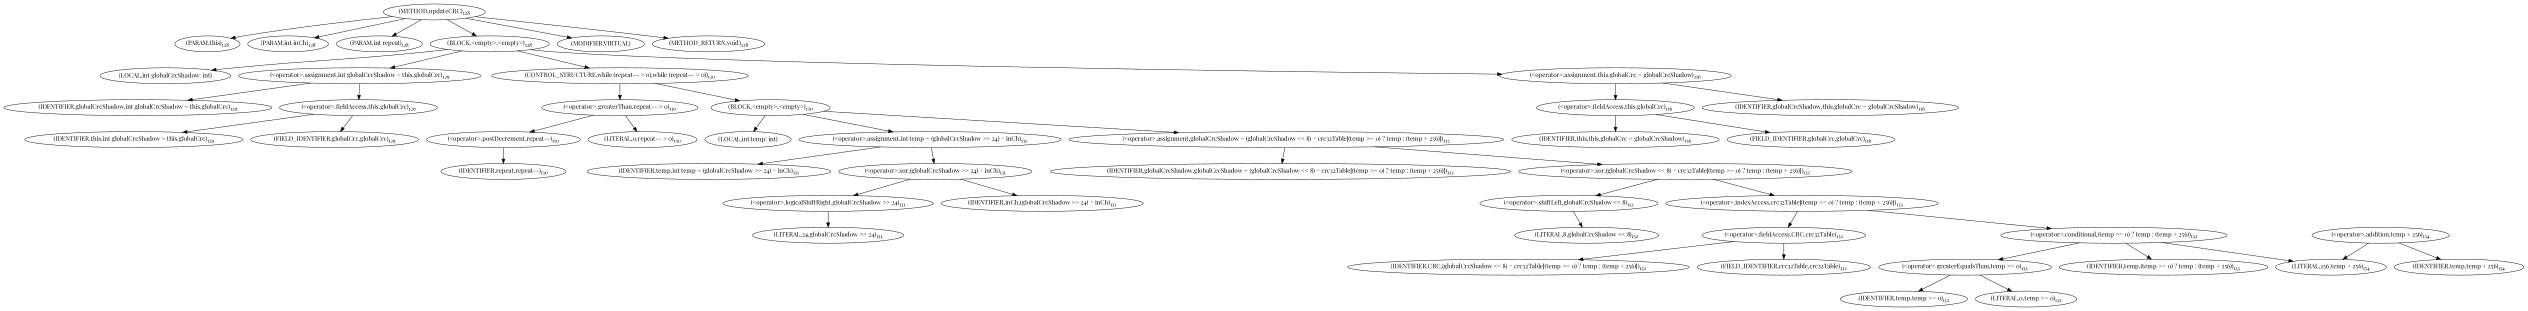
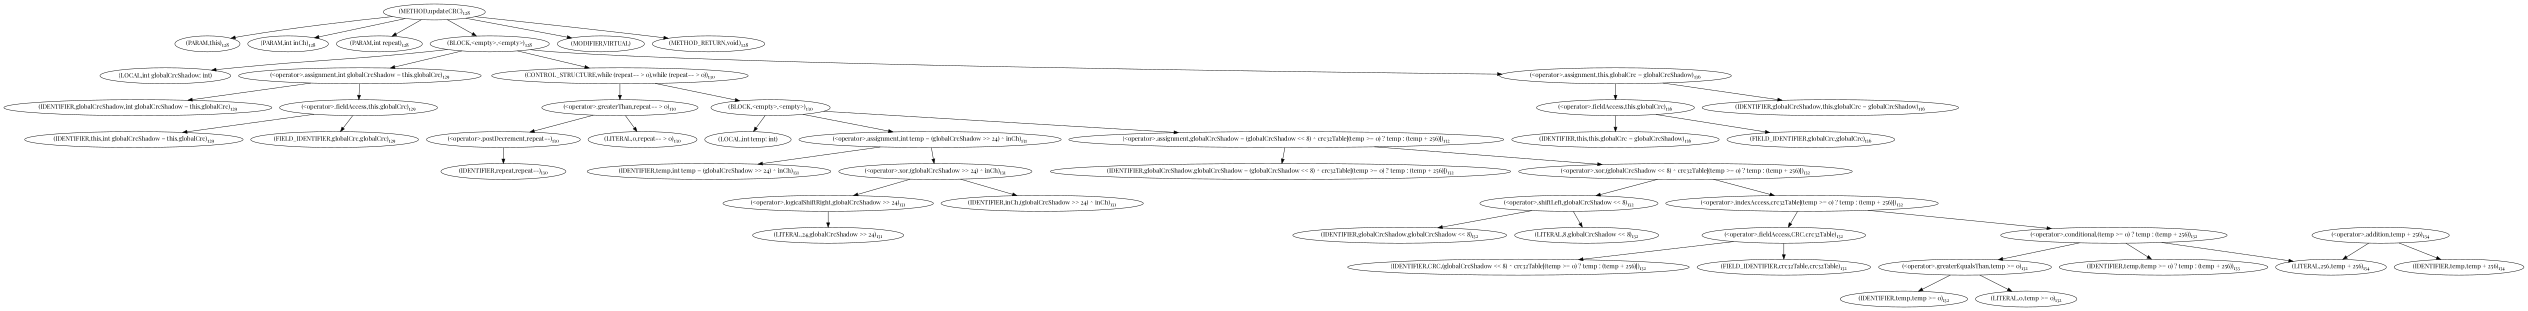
none -> (1400, 235)
